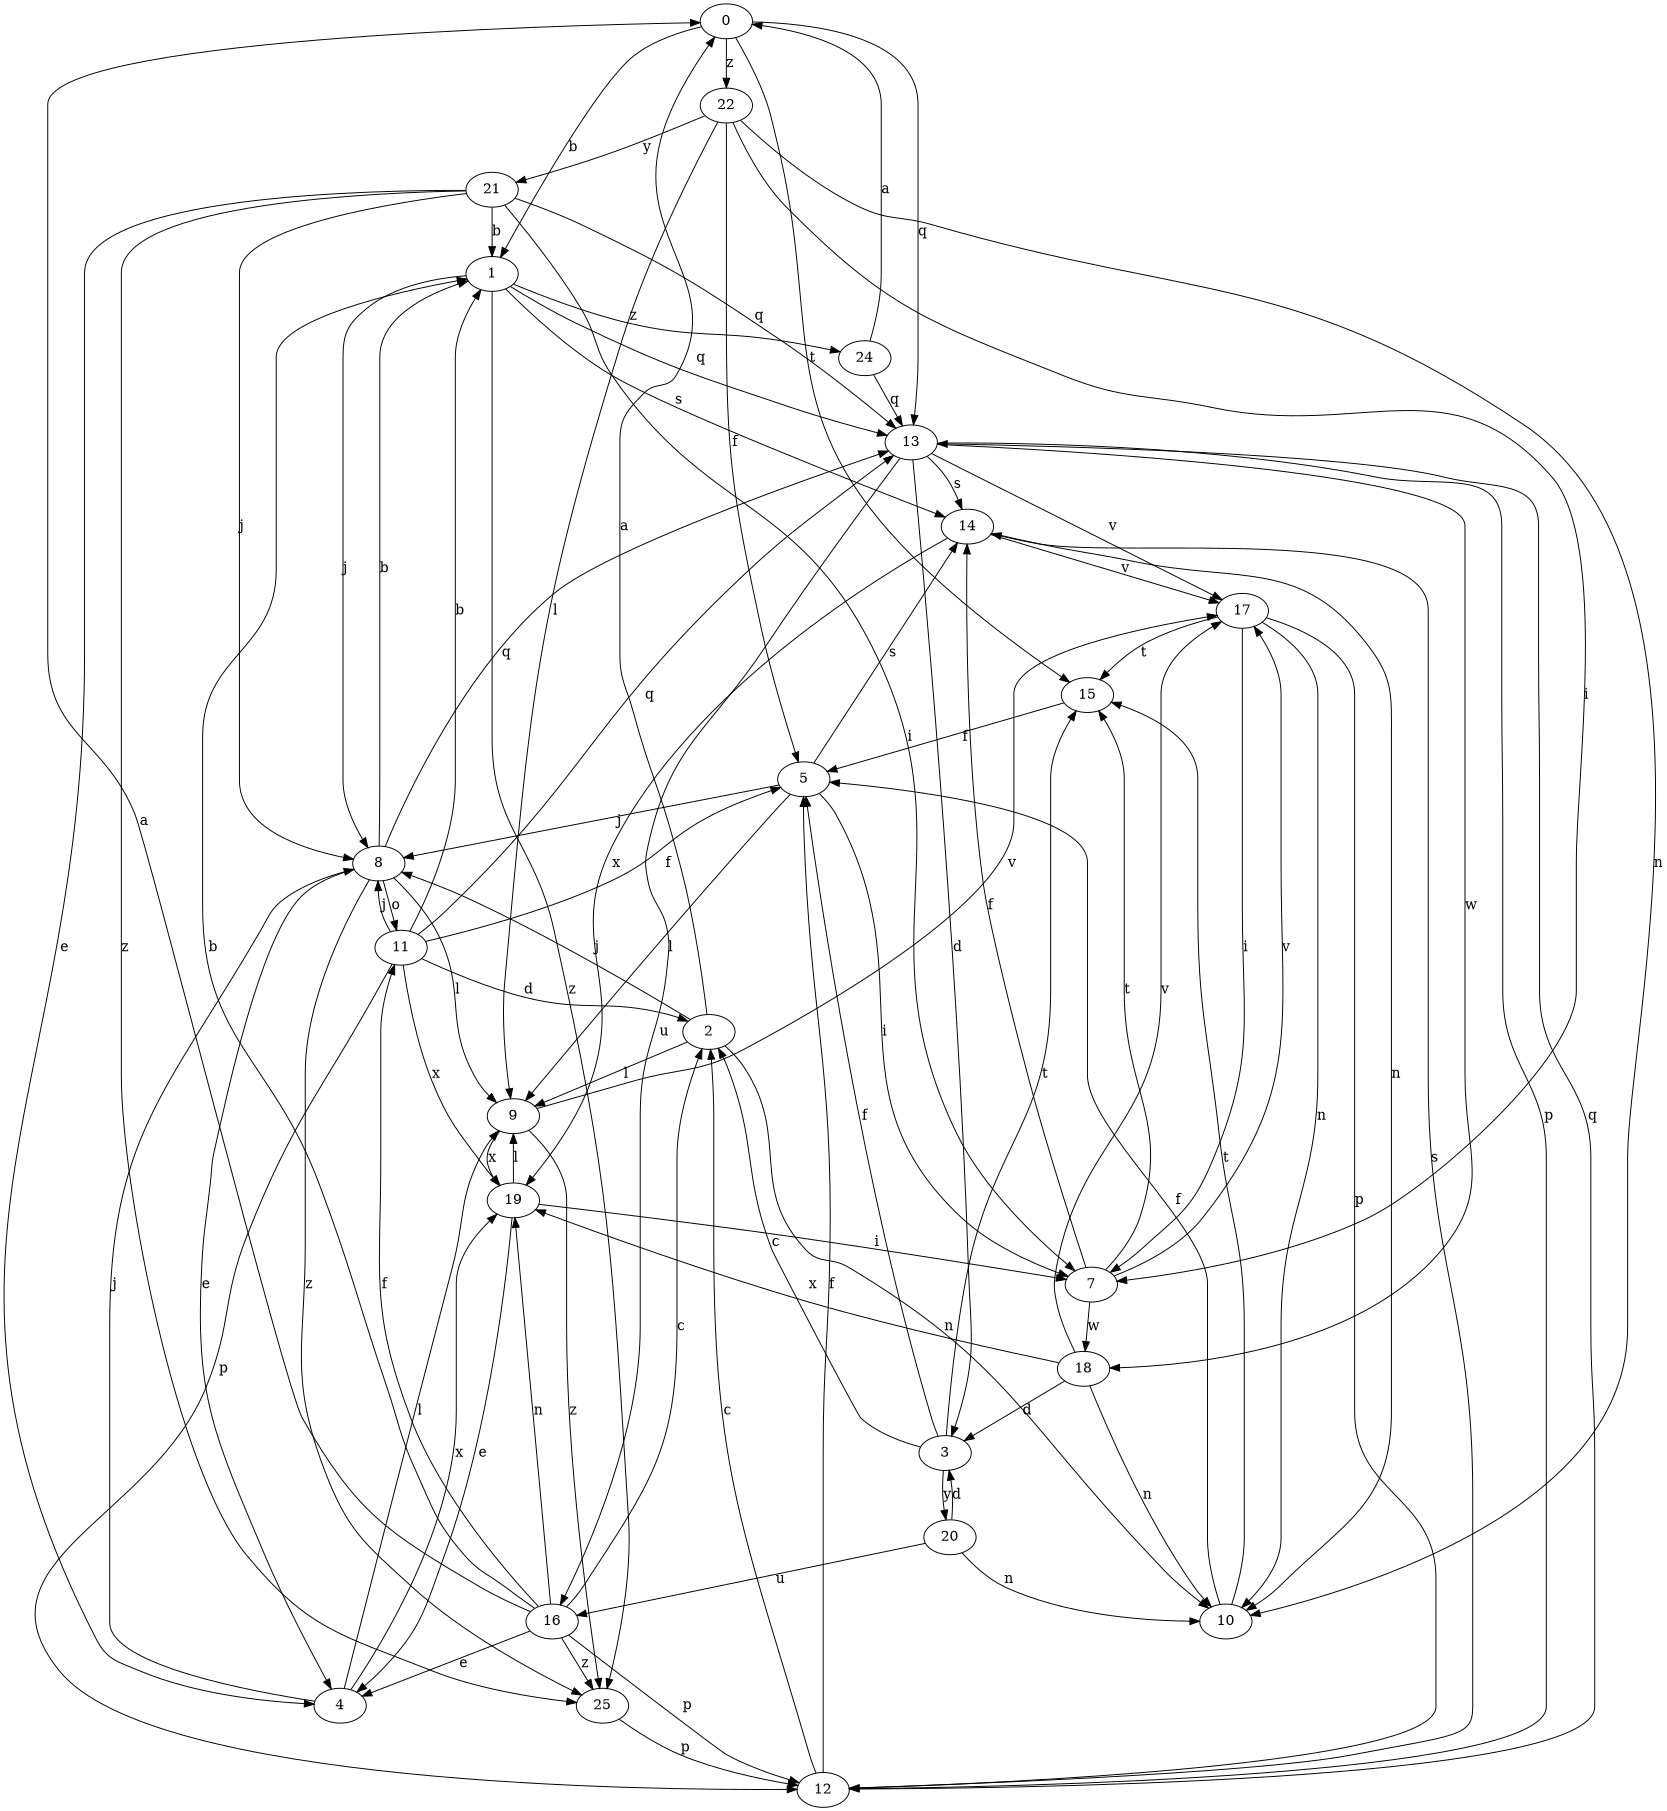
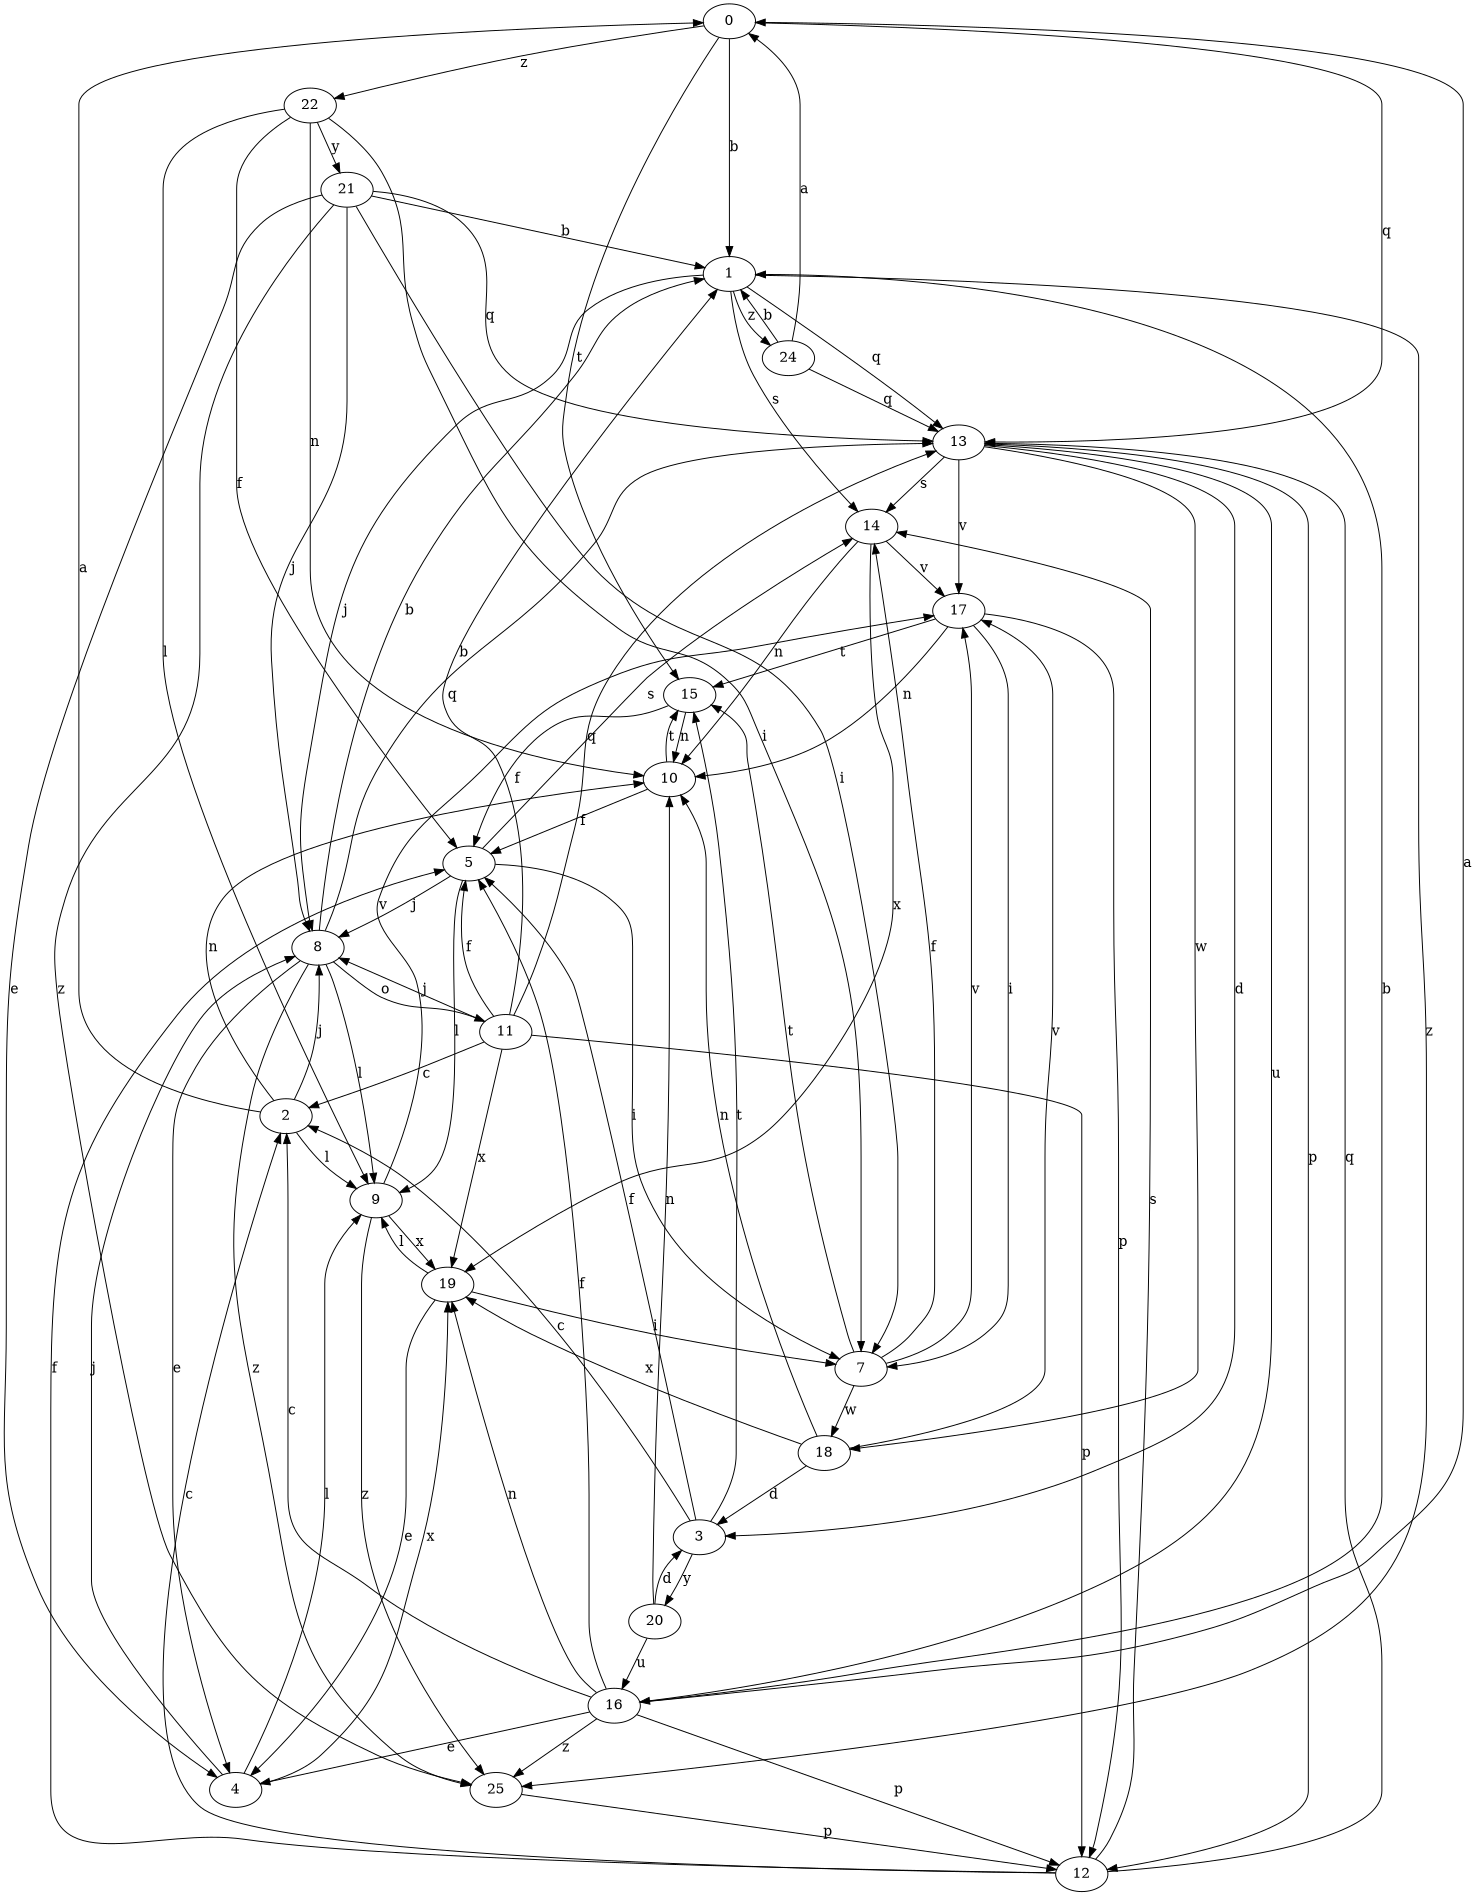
none -> (762, 320)
none -> (681, 732)
(529, 990) -> (426, 1074)
(382, 1312) -> (579, 1282)
